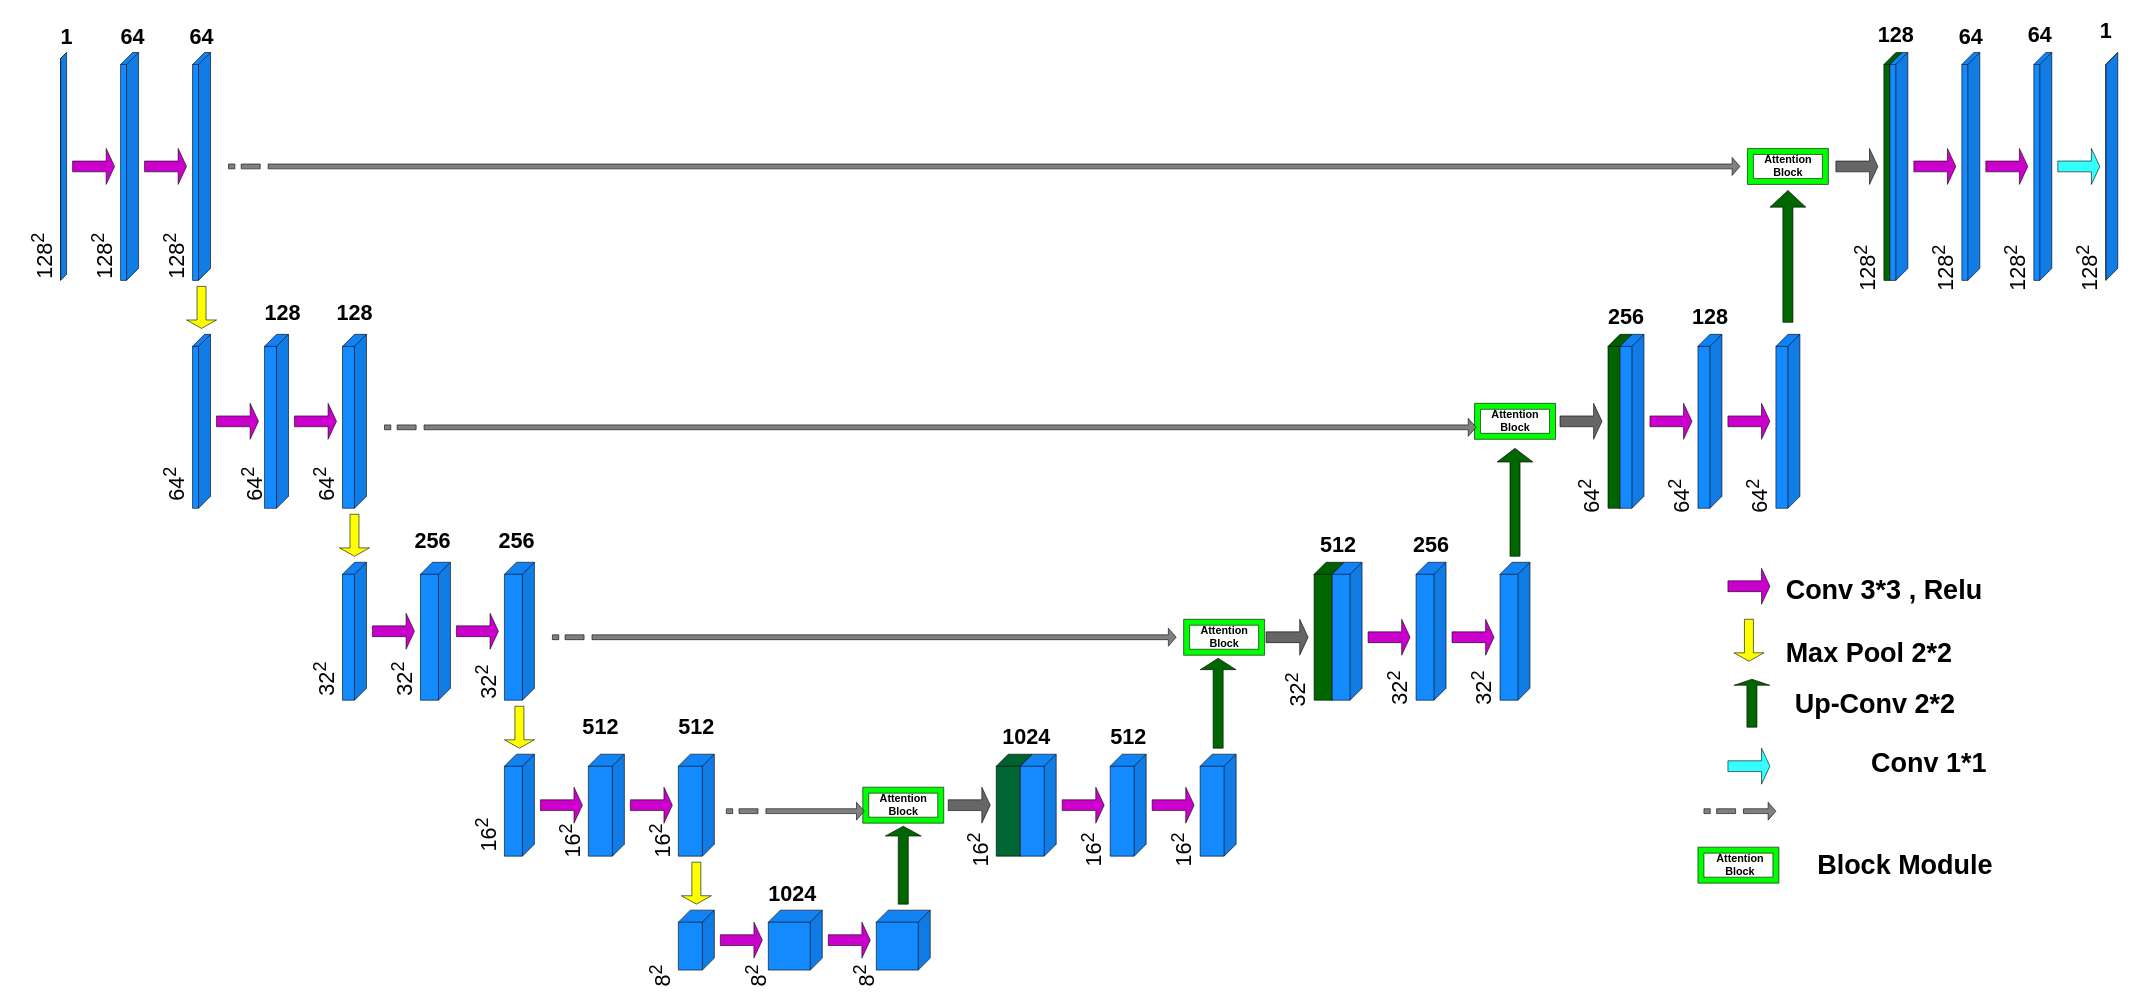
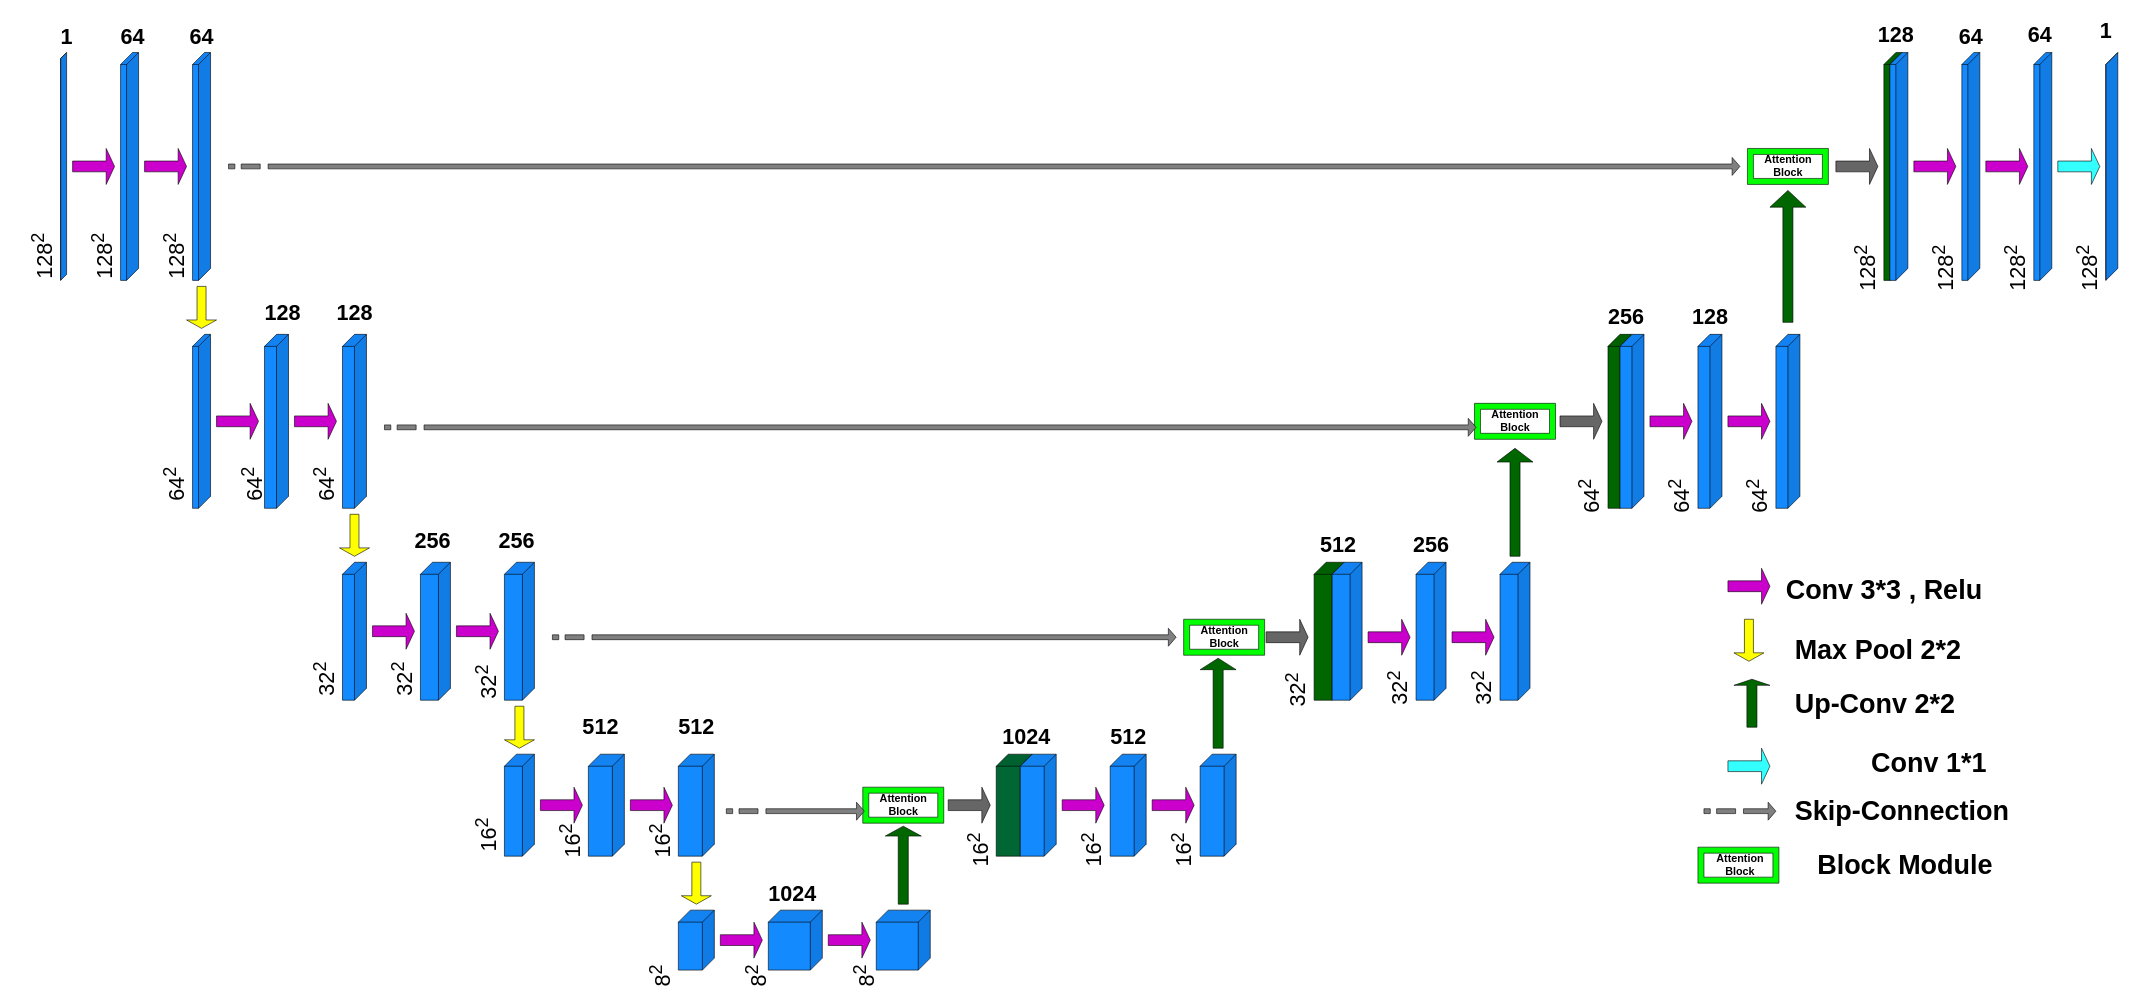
(1869, 653) -> (1878, 650)
none -> (1902, 812)
